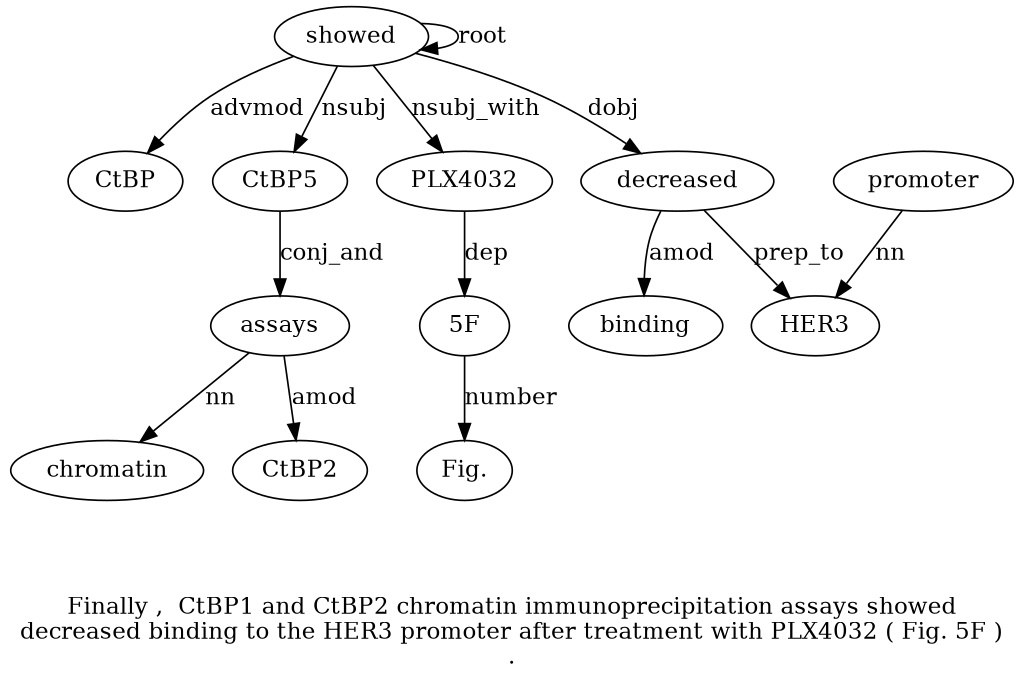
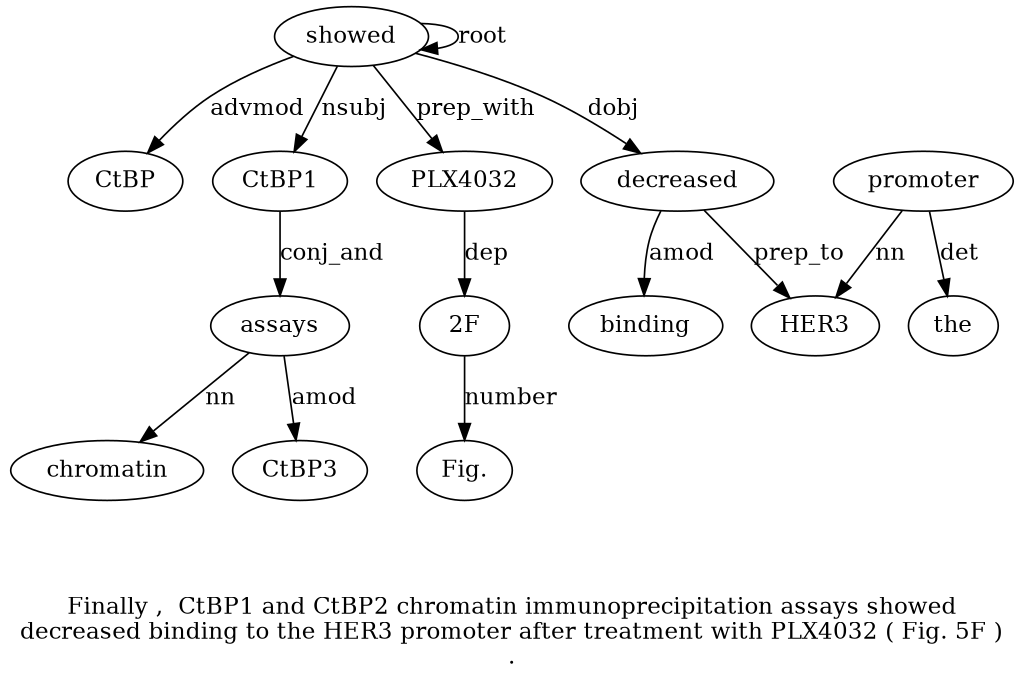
(476, 109) -> (476, 109)
(280, 181) -> (280, 181)
(465, 326) -> (465, 326)
none -> (953, 326)
(300, 470) -> (300, 470)
